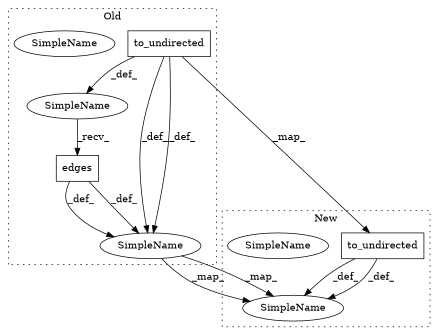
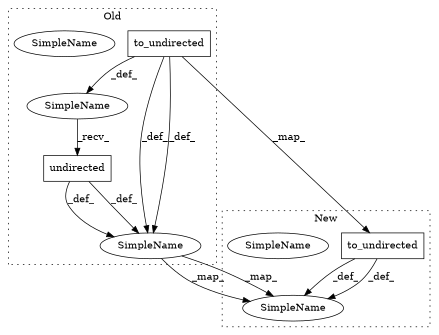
(77, 168) -> (77, 168)
